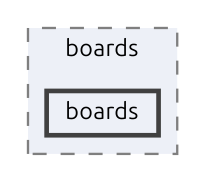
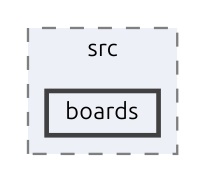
(103, 50) -> (103, 50)
